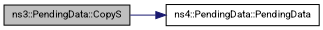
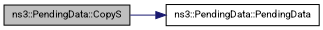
(243, 15) -> (243, 15)
